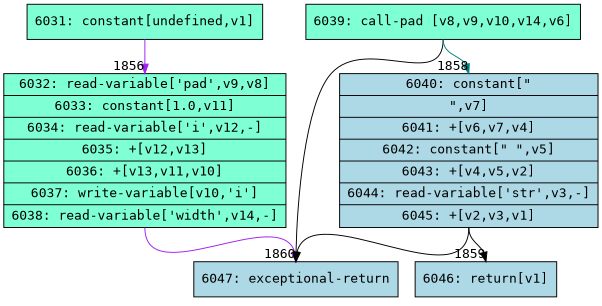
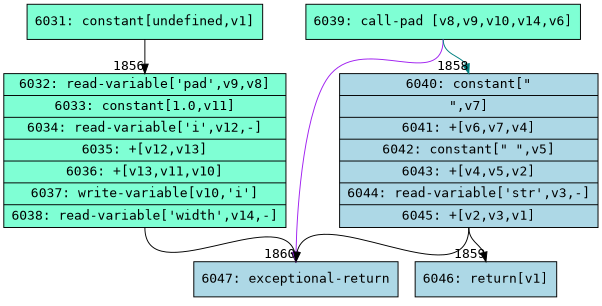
(145, 52) -> (145, 52)
(318, 97) -> (318, 97)
(216, 246) -> (216, 246)
